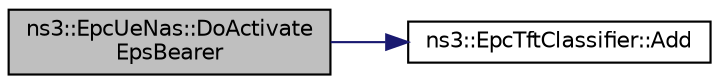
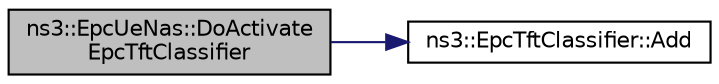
(170, 42) -> (170, 42)
